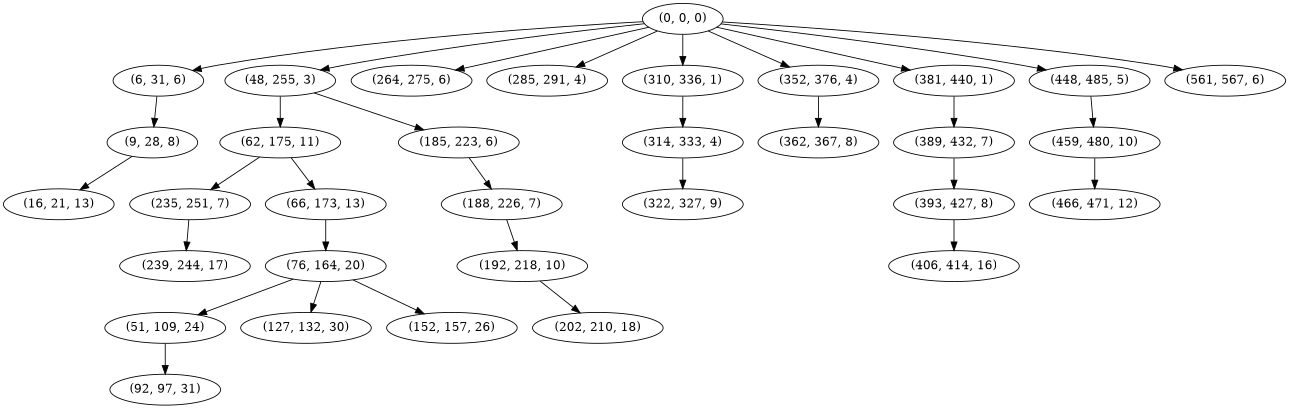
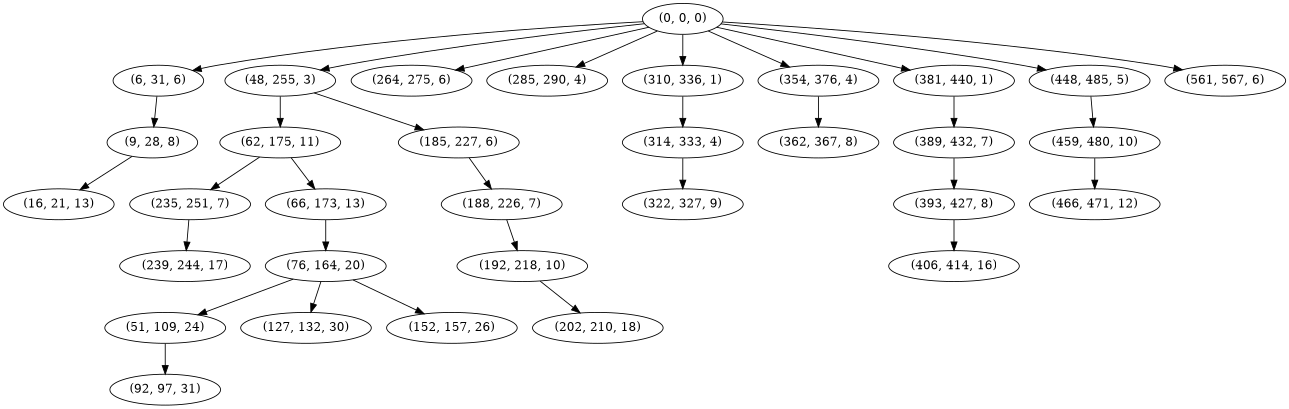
(547, 81) -> (547, 81)
(818, 81) -> (818, 81)
(459, 142) -> (459, 142)
